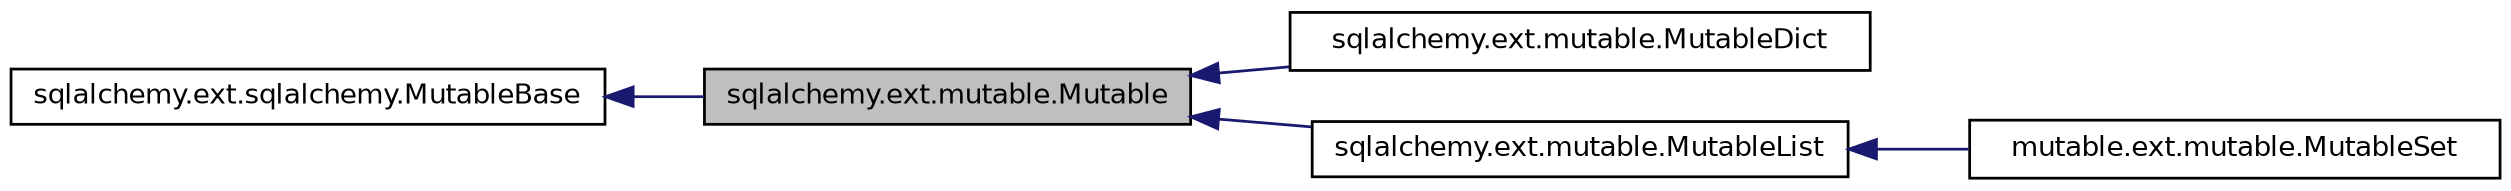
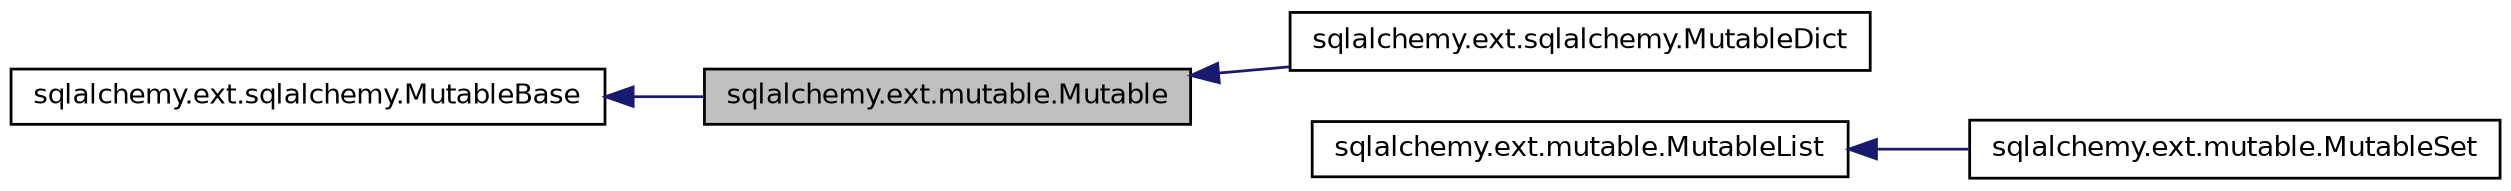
(1580, 41) -> (1580, 41)
(1265, 123) -> none
(2235, 149) -> (2235, 149)
